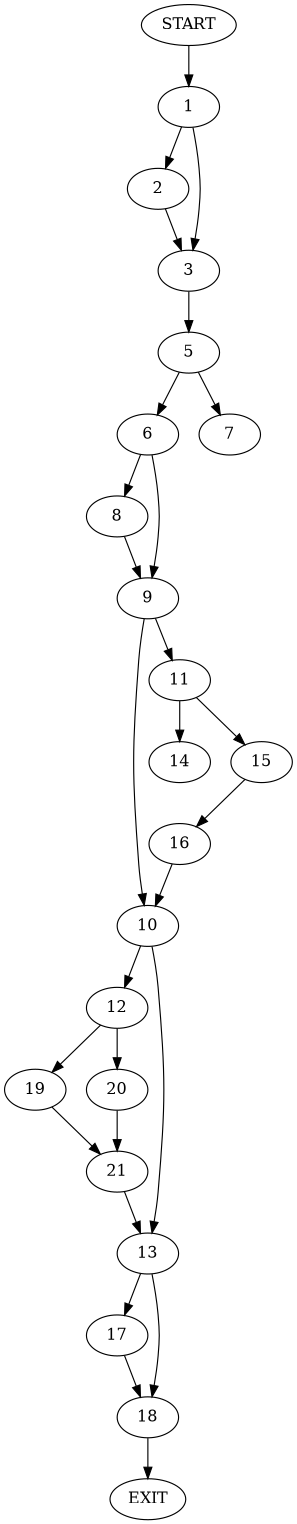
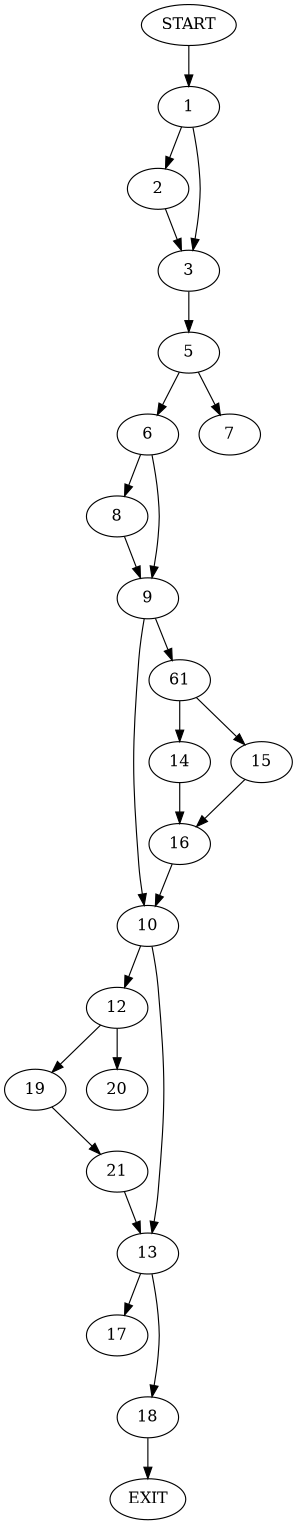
(180, 680) -> (180, 680)
none -> (180, 797)
(117, 1125) -> none
(130, 1371) -> none
